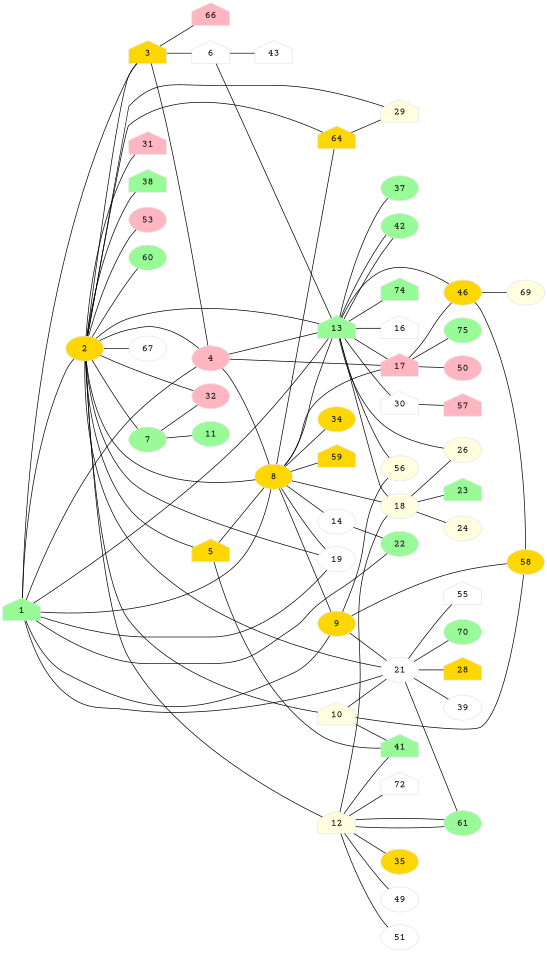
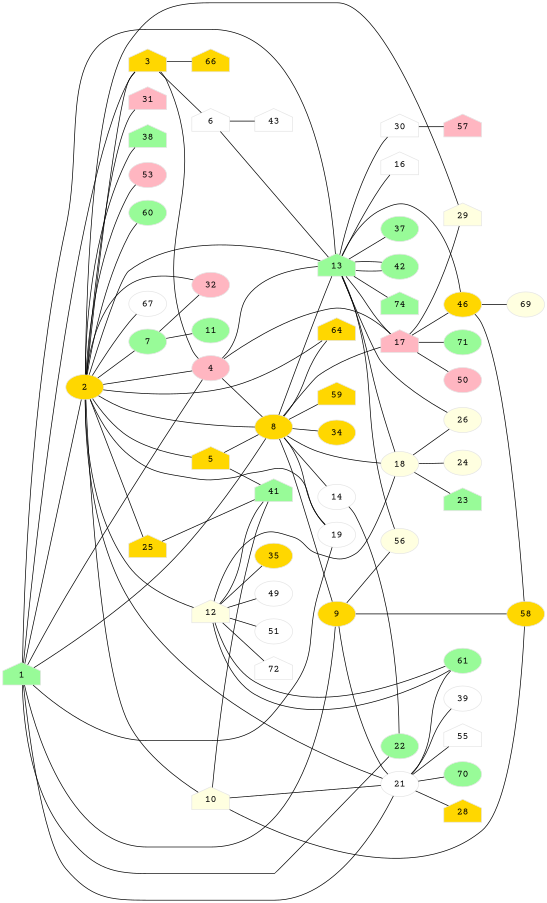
(211, 15) -> (211, 62)
(366, 126) -> (440, 283)
(463, 330) -> (463, 342)
none -> (148, 547)
